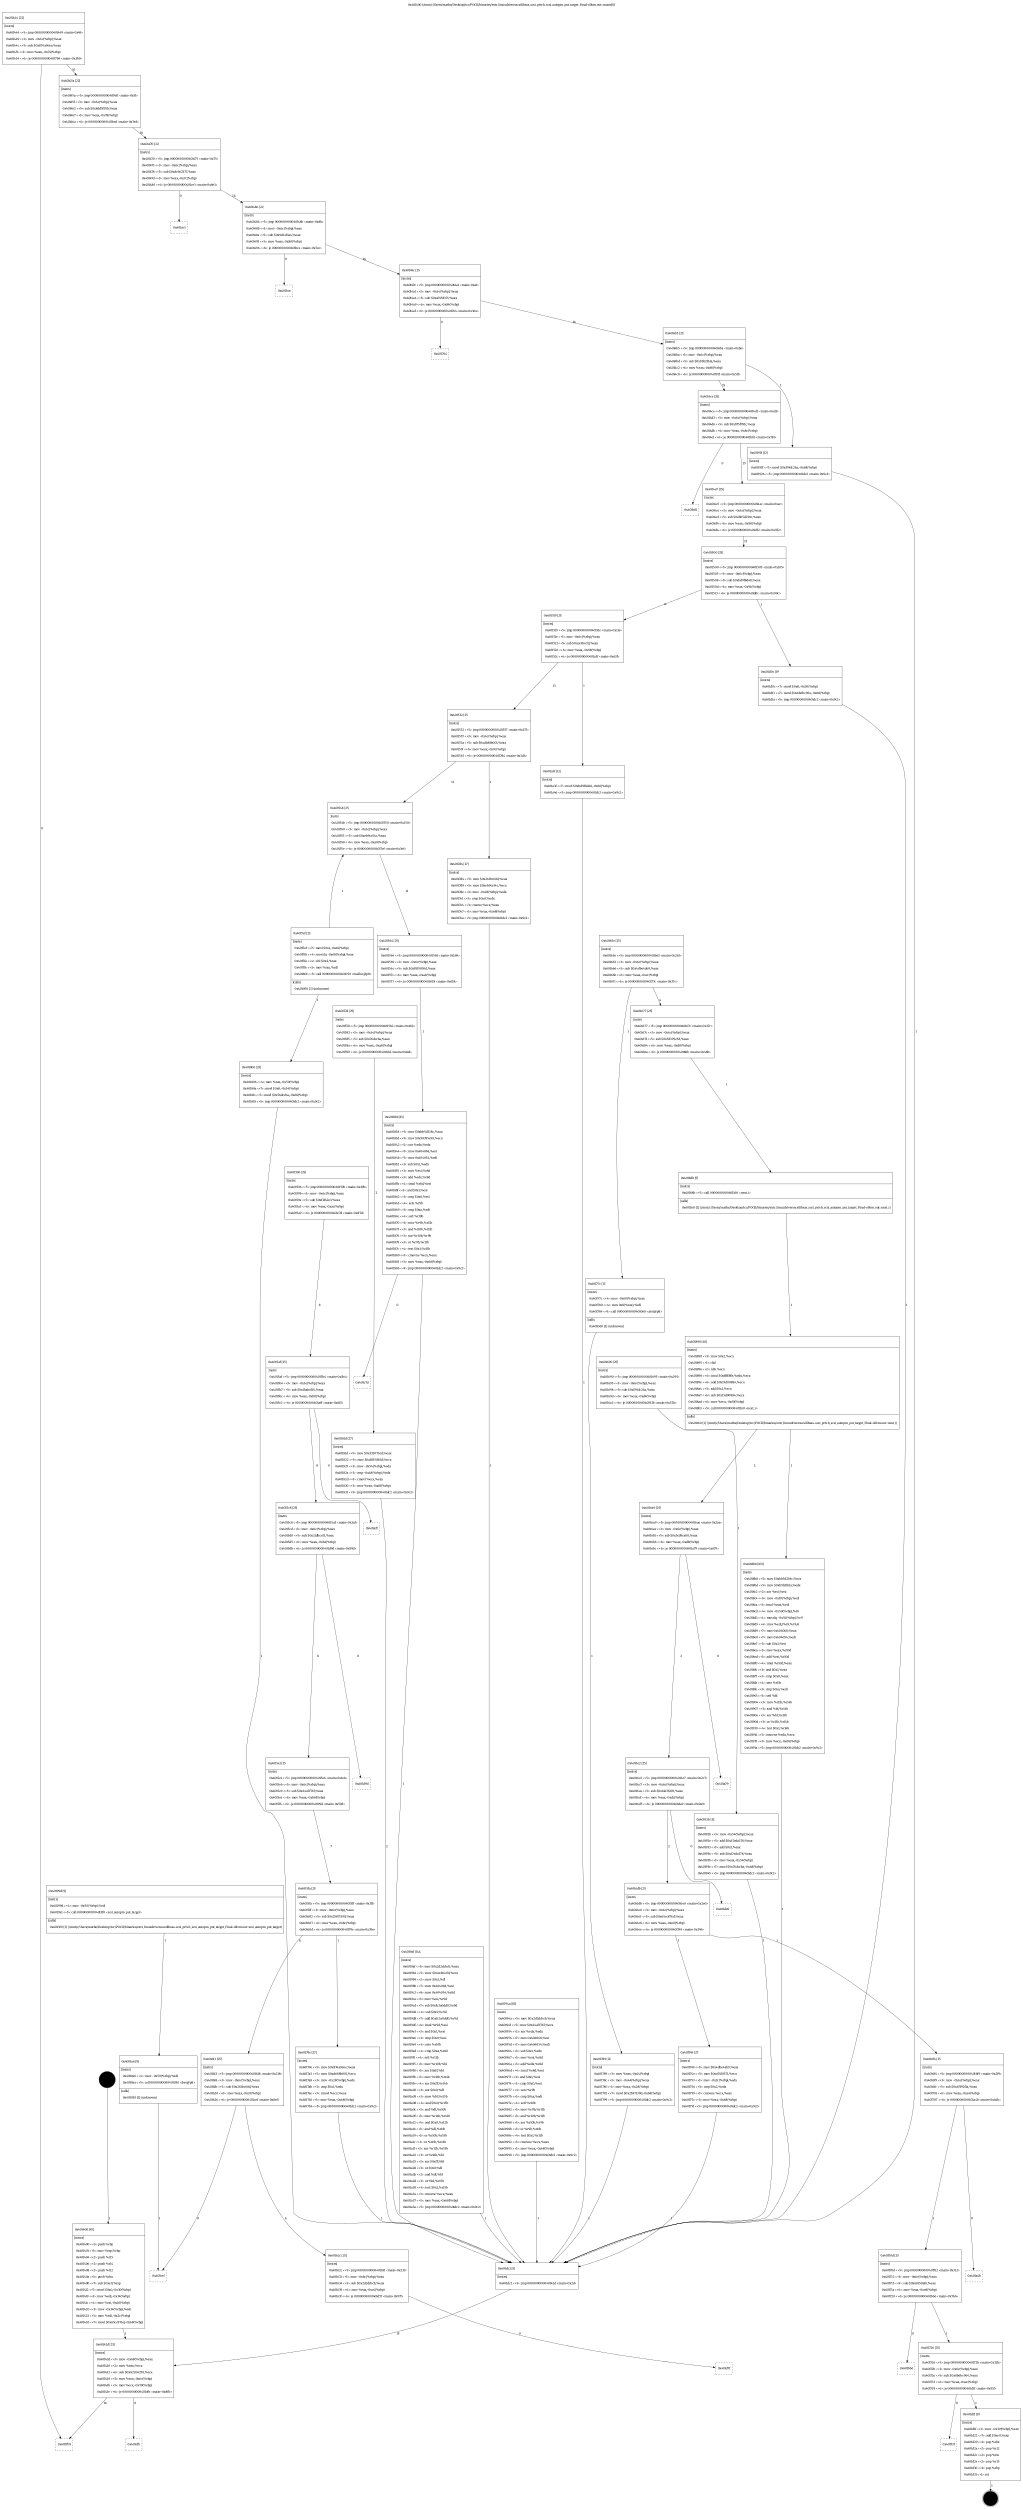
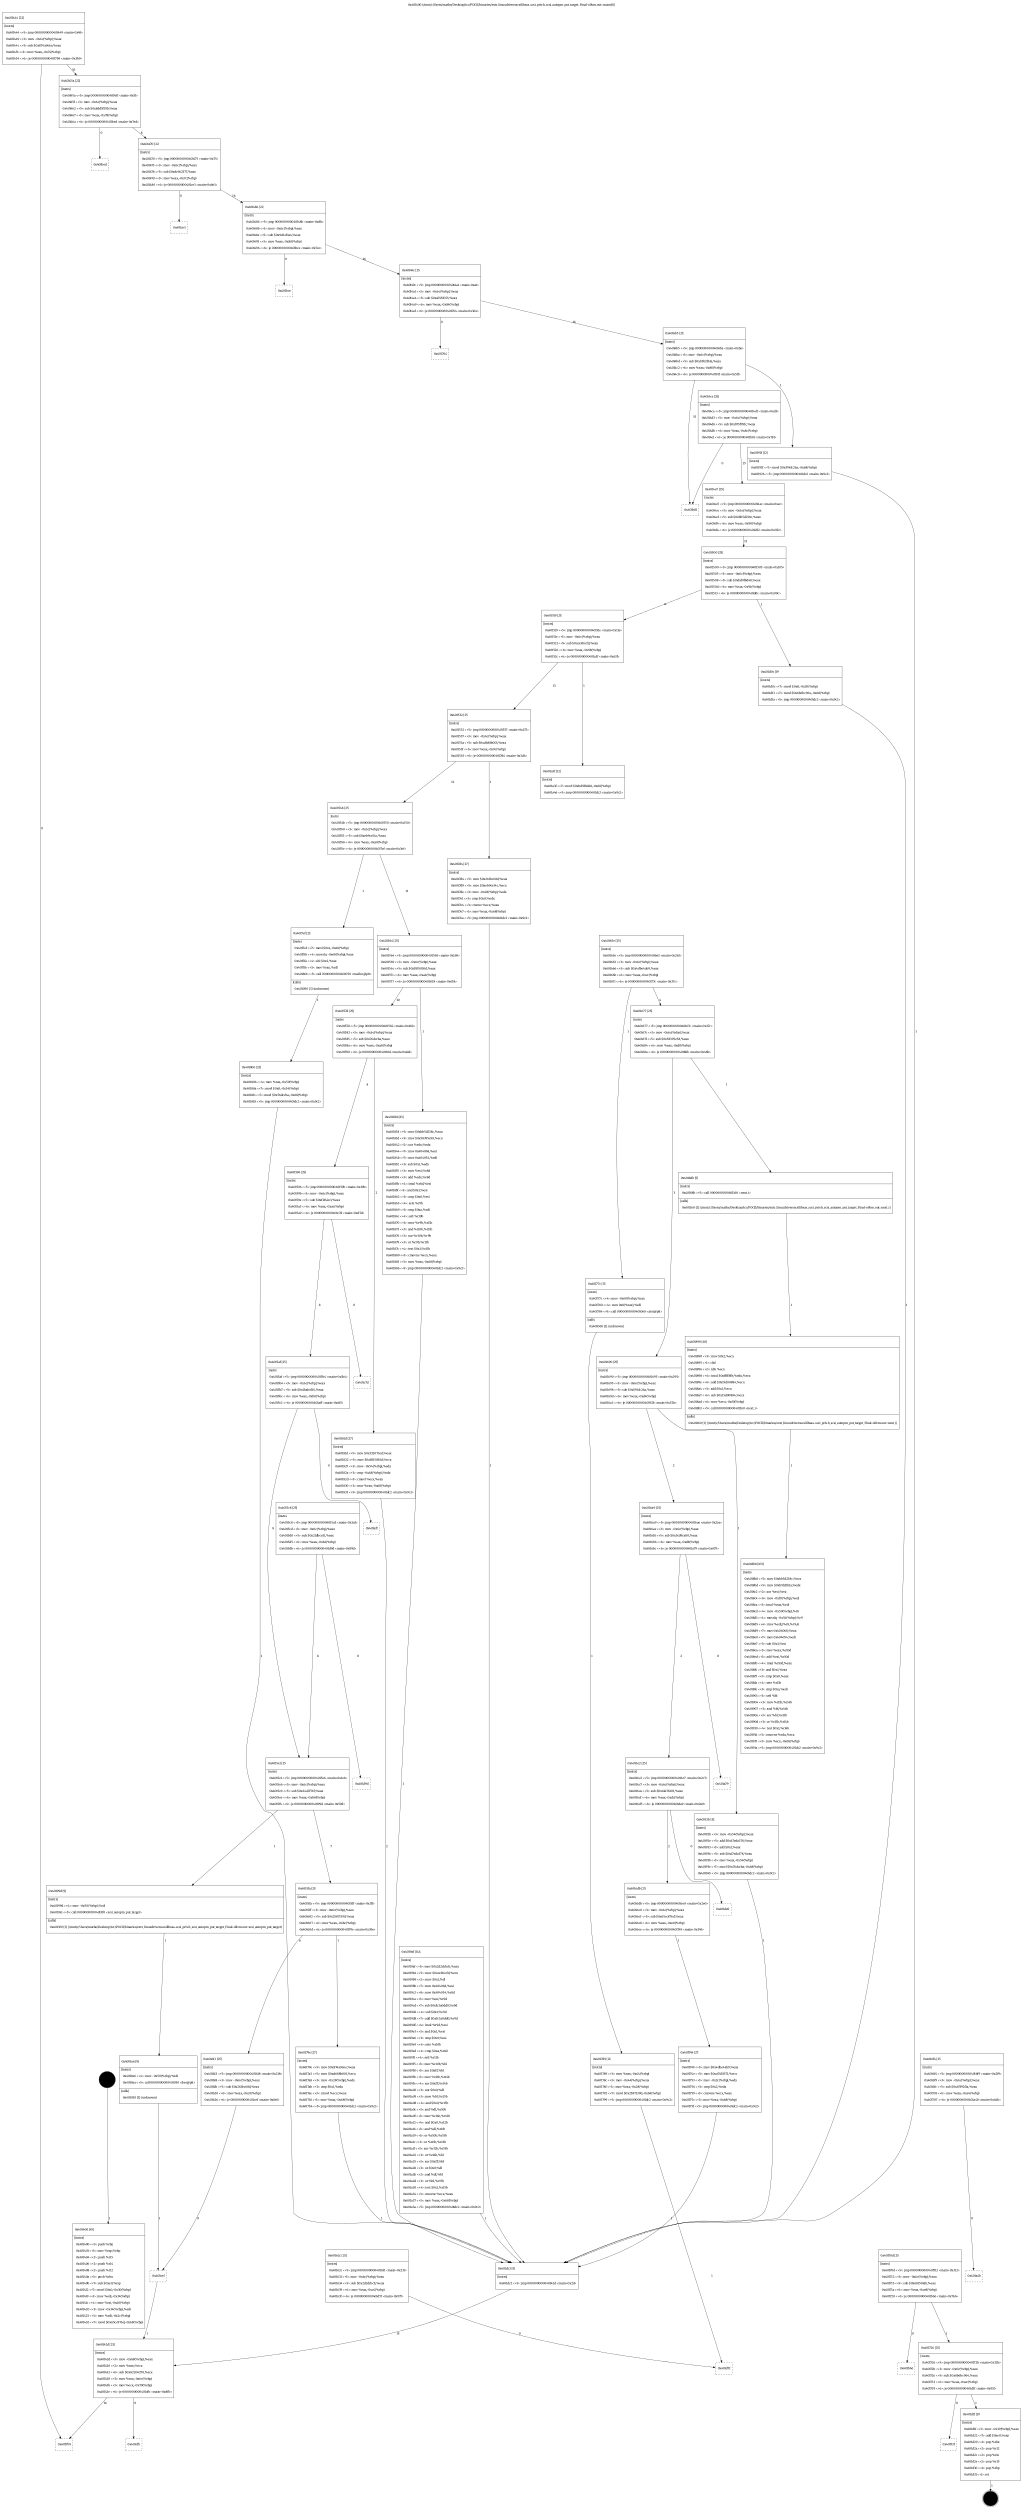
(141, 133) -> (141, 133)
none -> (100, 165)
(721, 385) -> (688, 441)
(332, 891) -> (354, 890)
none -> (398, 996)
none -> (351, 1111)
none -> (672, 1207)
(381, 1325) -> (346, 1297)
(313, 1455) -> (269, 1582)
(730, 1465) -> (660, 1455)
(583, 1535) -> none
none -> (236, 1847)
(833, 1971) -> none
(537, 2080) -> none
(782, 2093) -> none
(941, 2177) -> none
(267, 2190) -> none
(602, 2190) -> (681, 2233)
(124, 2333) -> (151, 2310)
